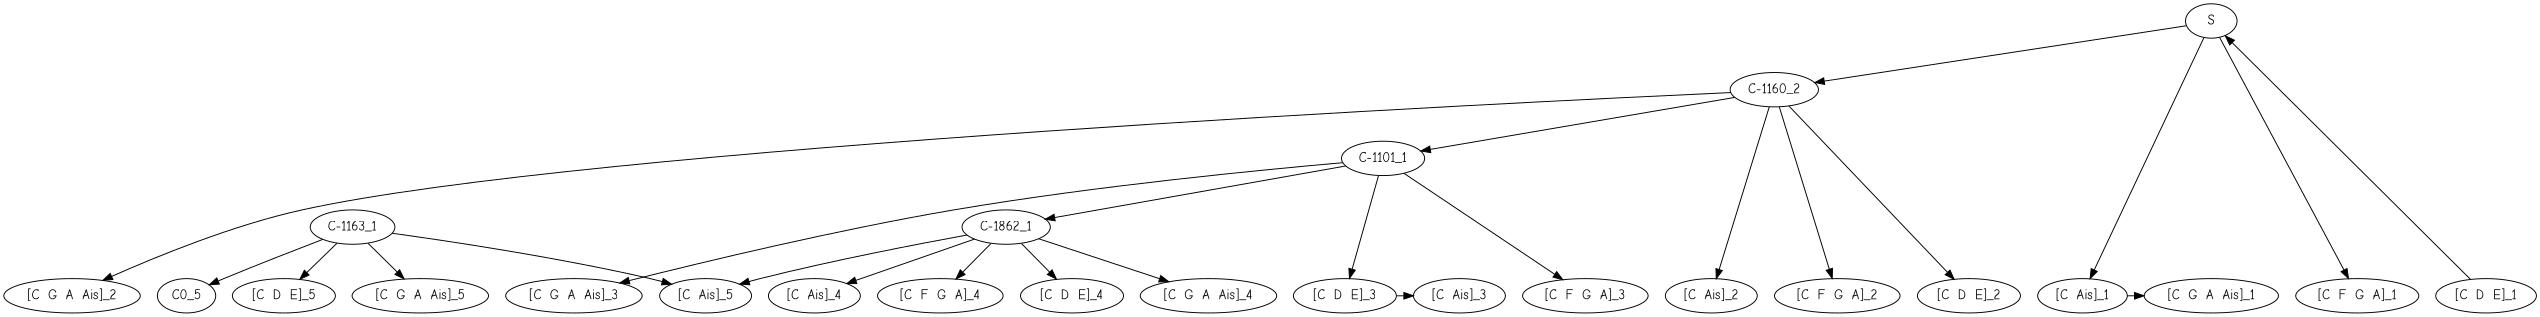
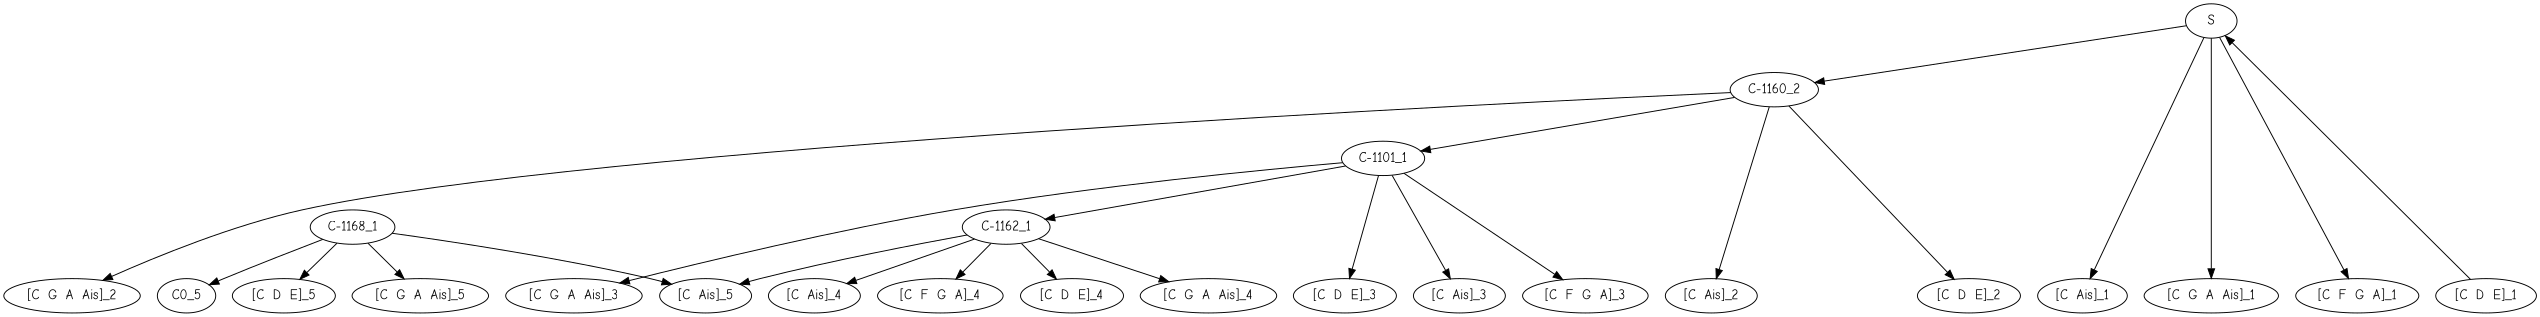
(353, 227) -> (353, 227)
(1006, 227) -> (1006, 227)
(1400, 296) -> (1419, 223)
(1837, 296) -> none
(2131, 296) -> (2211, 153)
